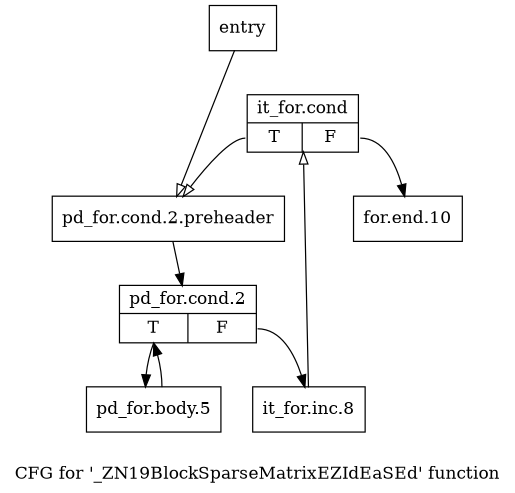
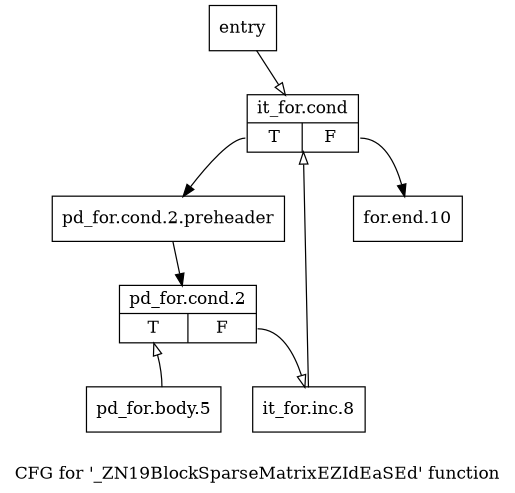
(208, 118) -> (268, 68)
(215, 158) -> (215, 158)
(286, 345) -> (286, 345)
(149, 359) -> none
(161, 371) -> (161, 371)
